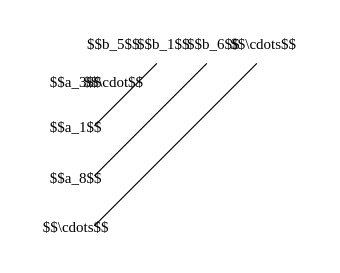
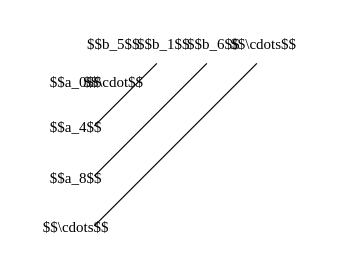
(76, 82) -> (76, 82)
(76, 127) -> (76, 127)
